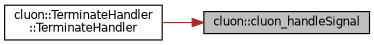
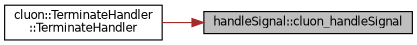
(287, 23) -> (308, 23)
